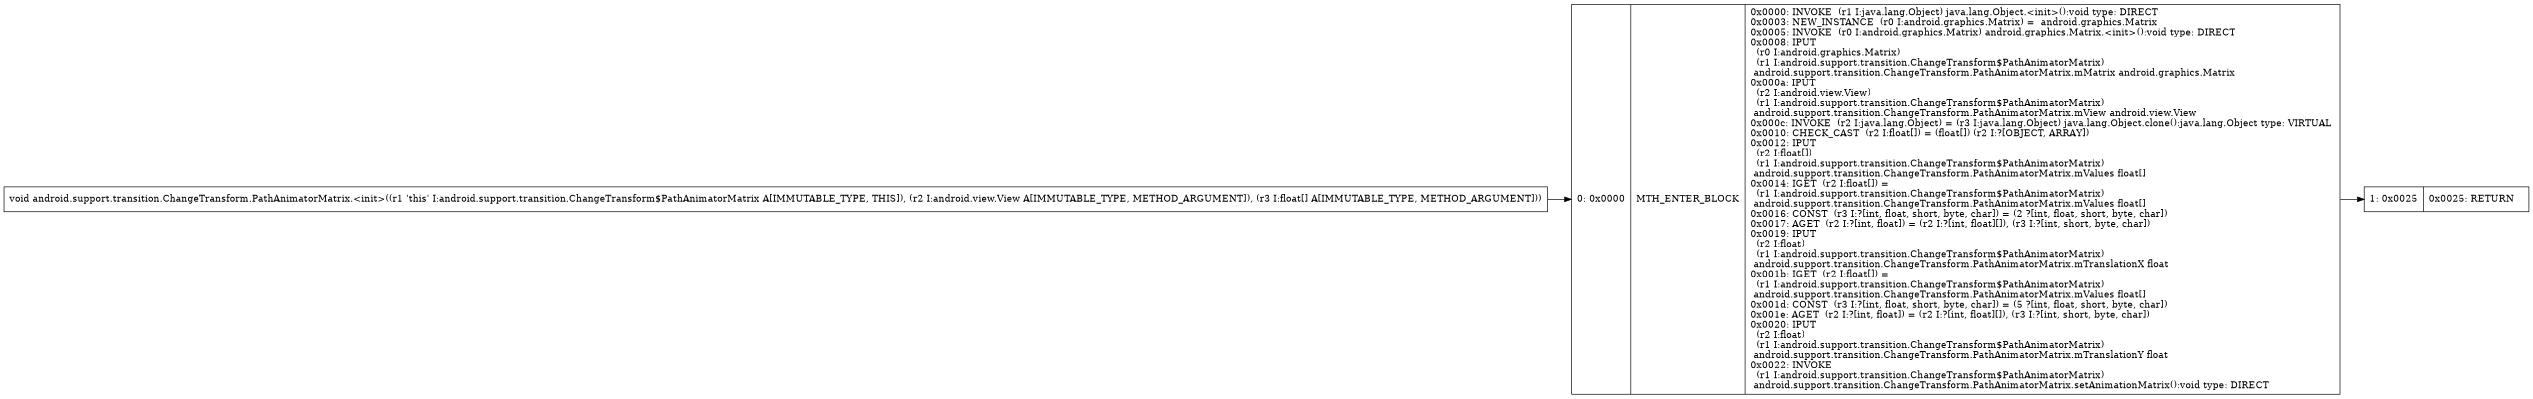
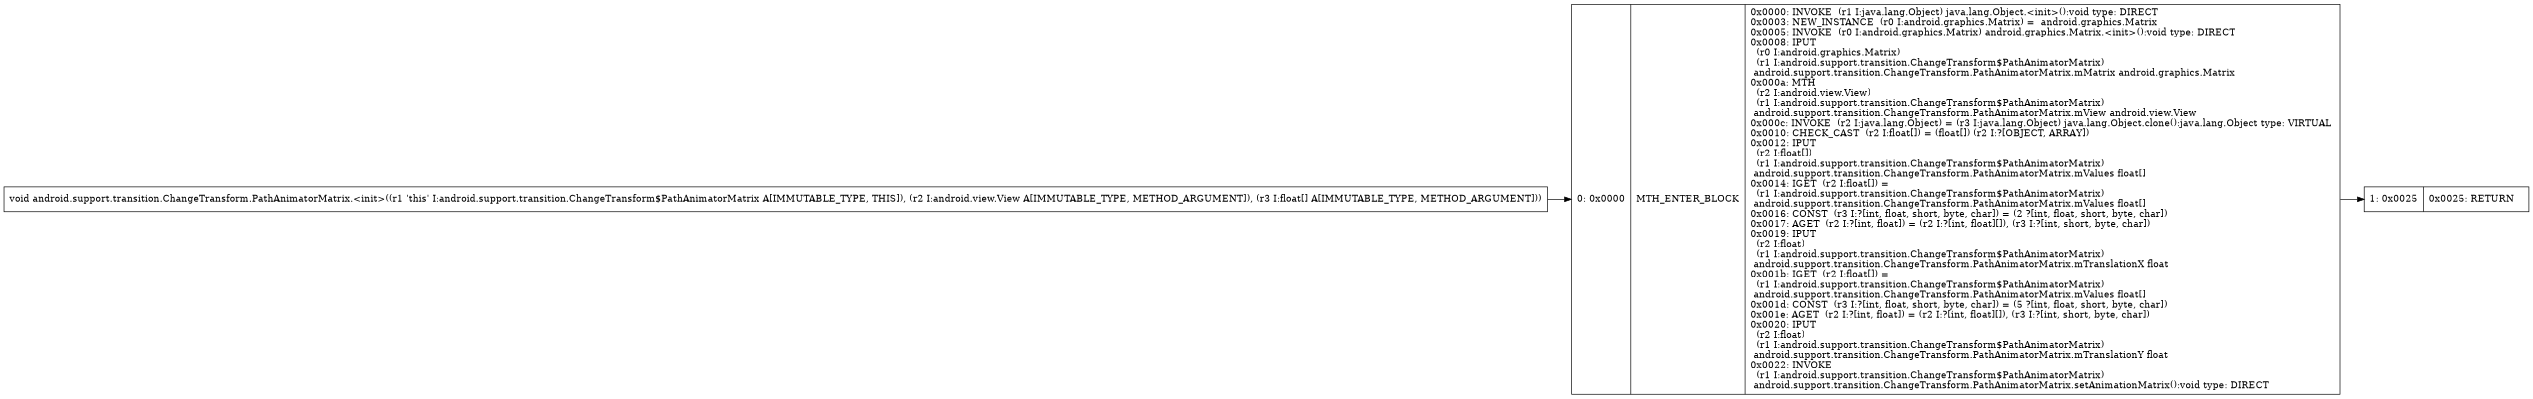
(1786, 83) -> (1786, 83)
